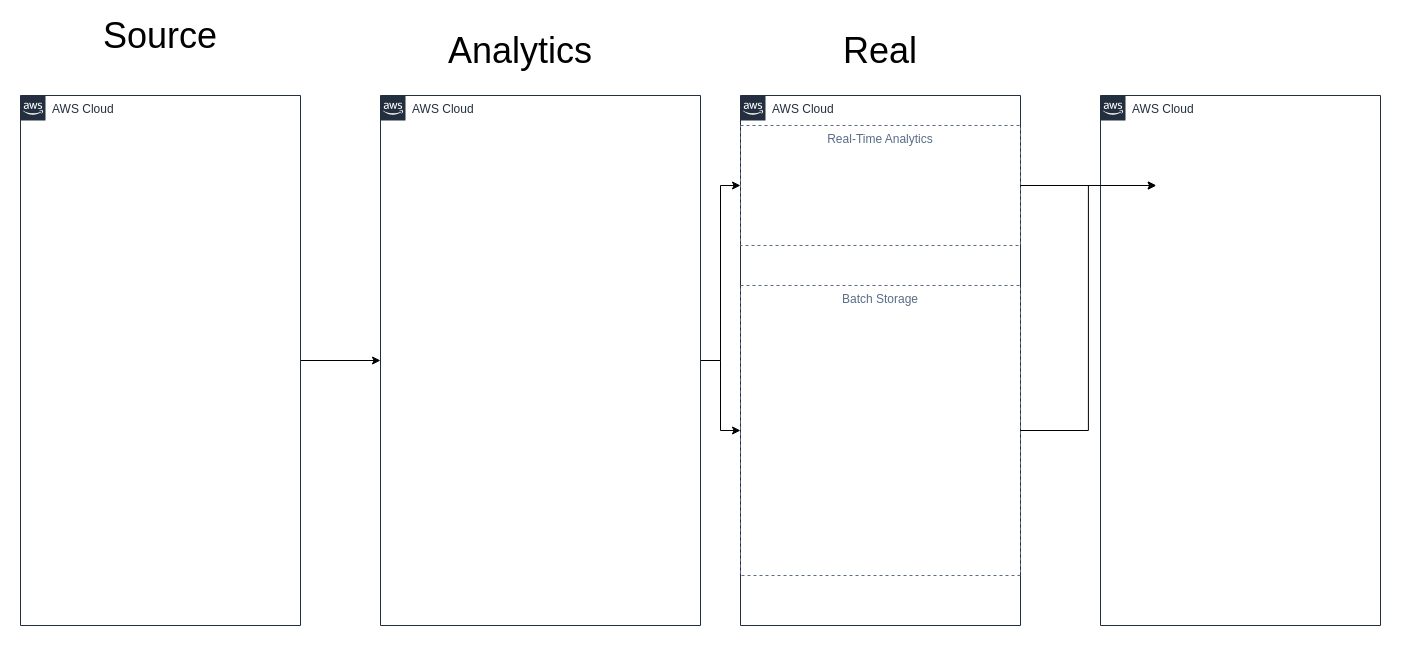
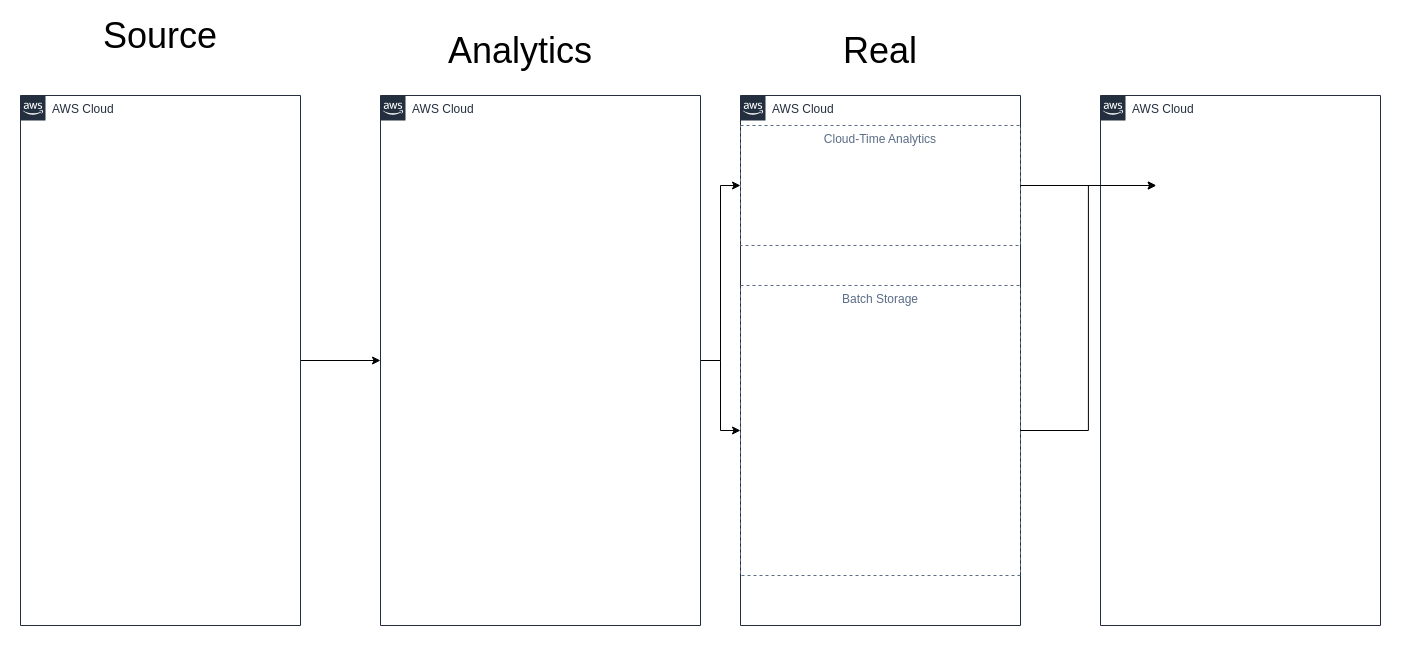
(881, 140) -> (881, 140)
